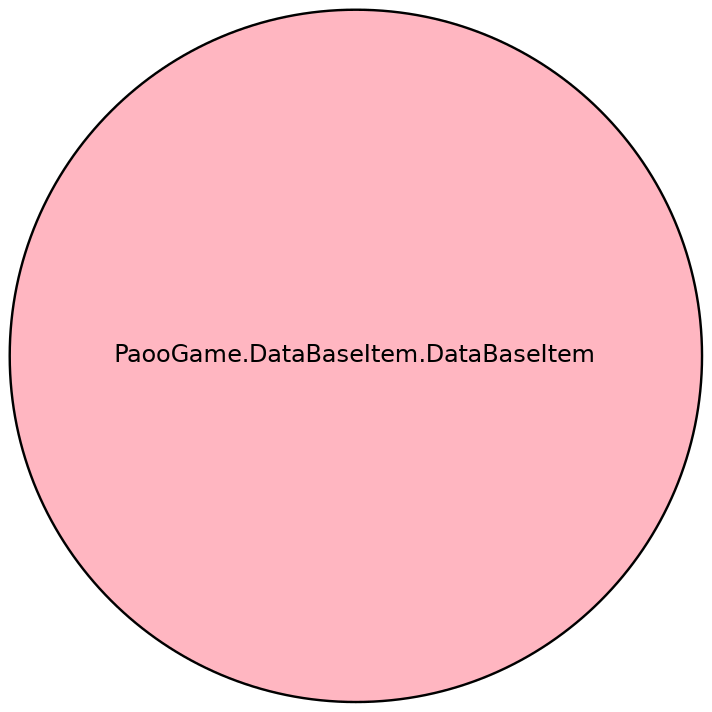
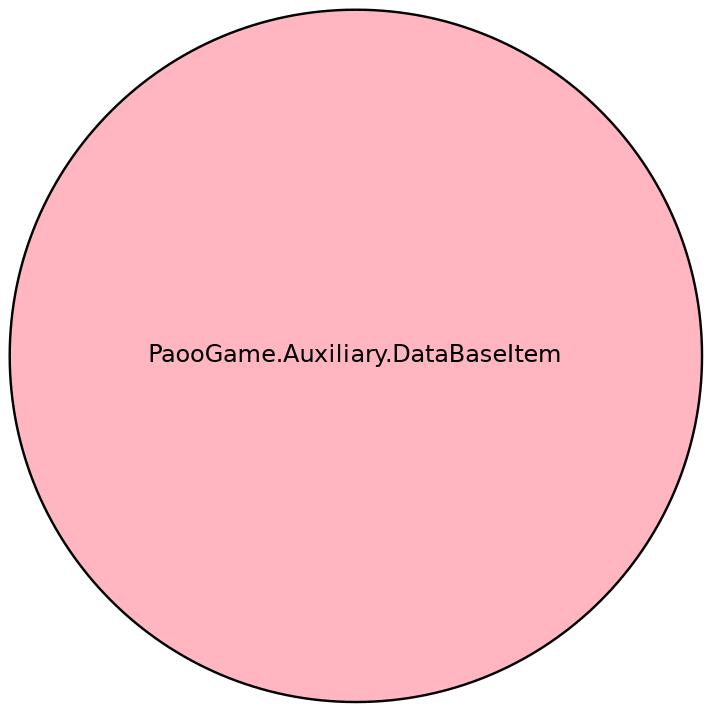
(356, 356) -> (356, 356)
